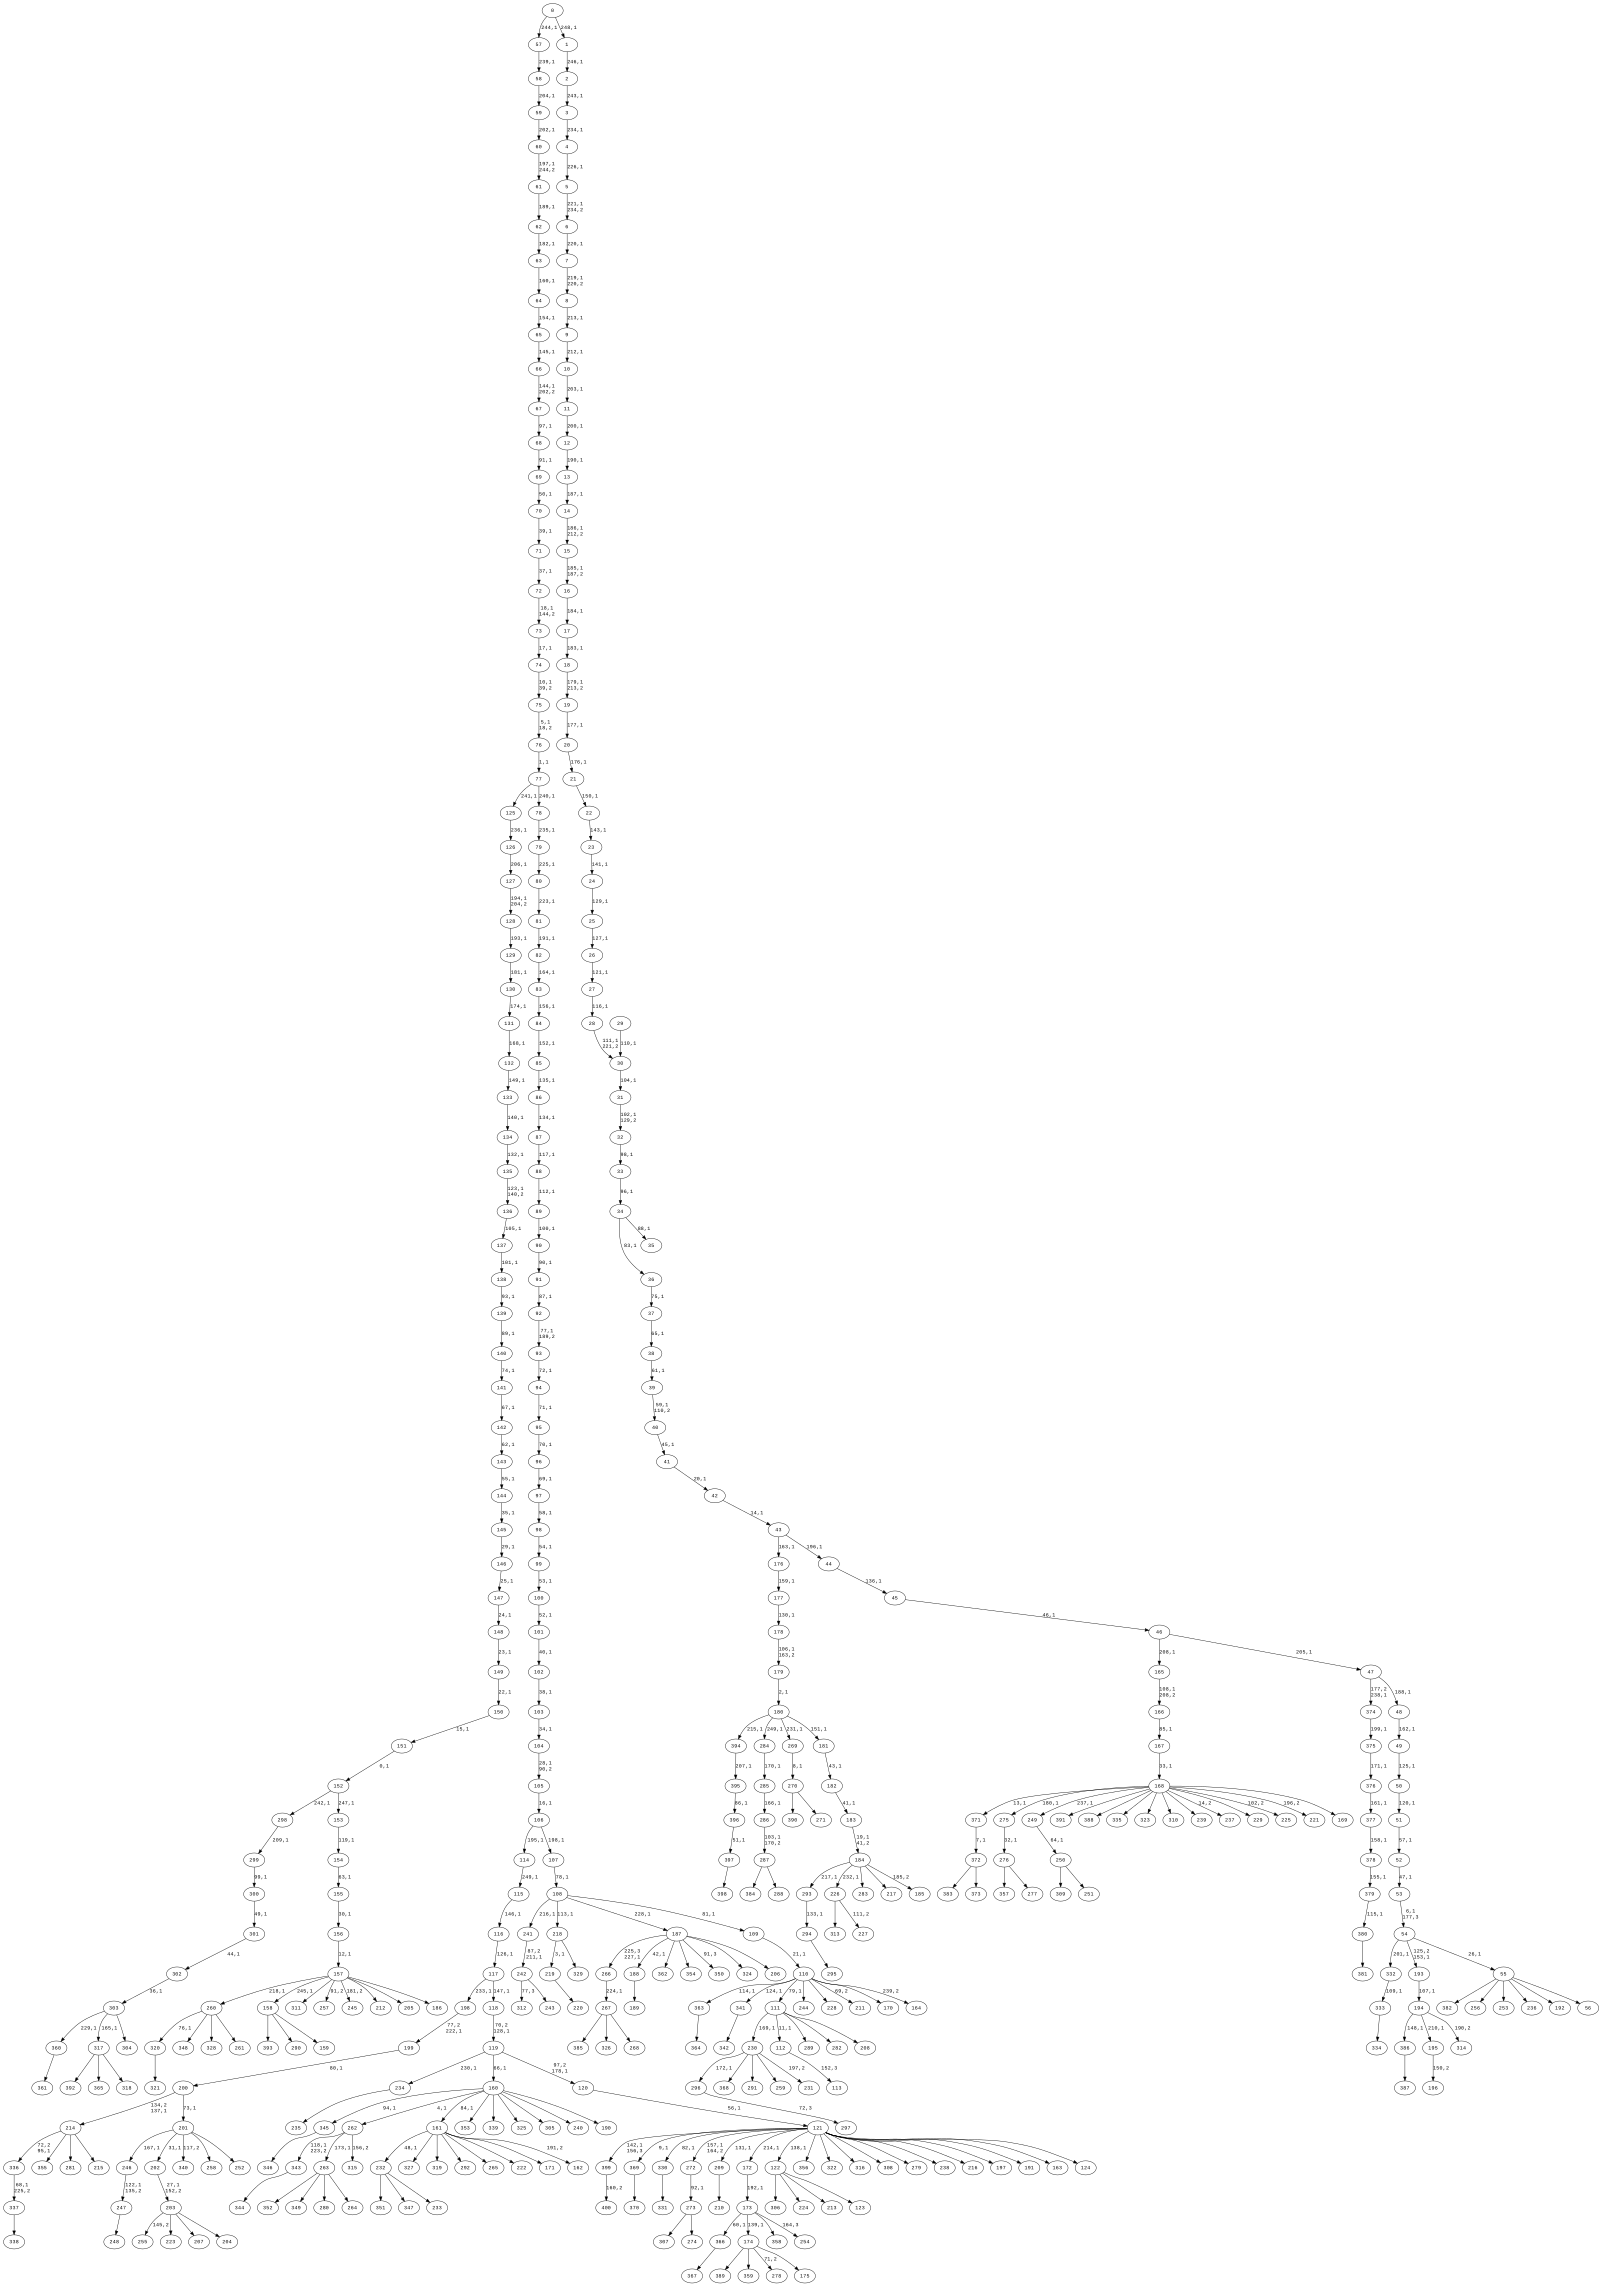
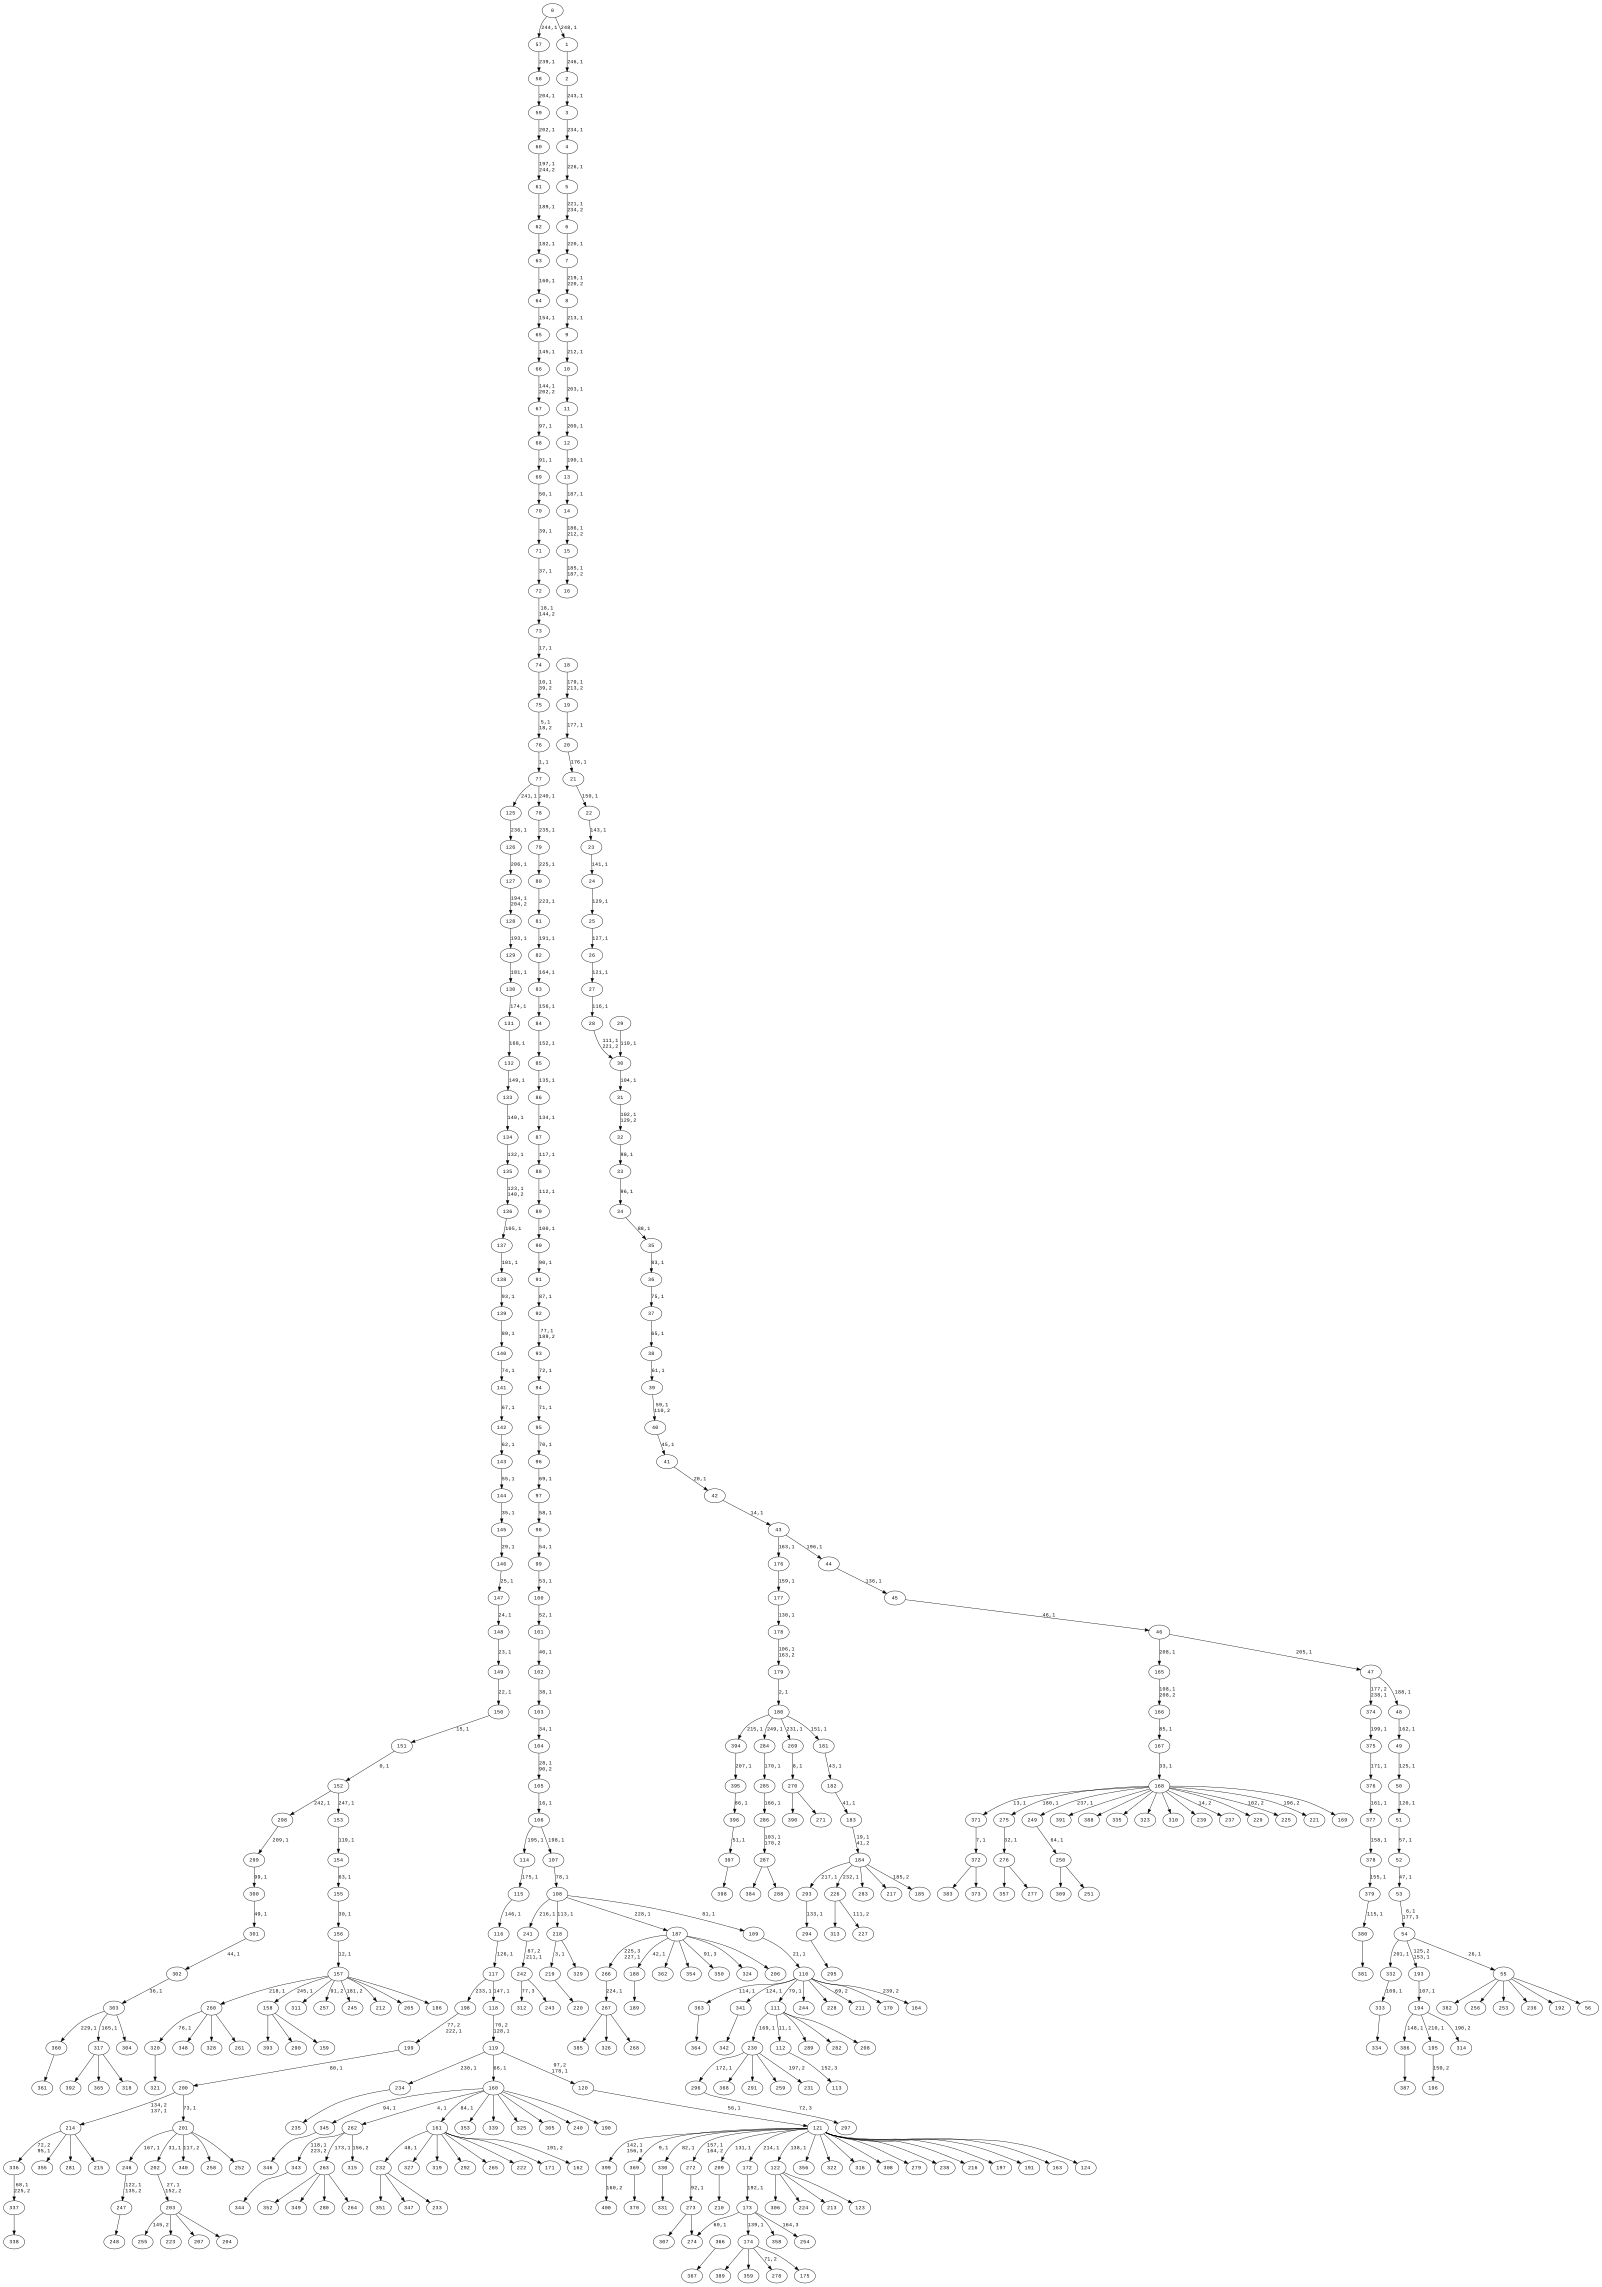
(567, 631) -> none
(622, 1248) -> (651, 1261)
(530, 1877) -> (530, 1877)
(733, 2222) -> (718, 2220)
